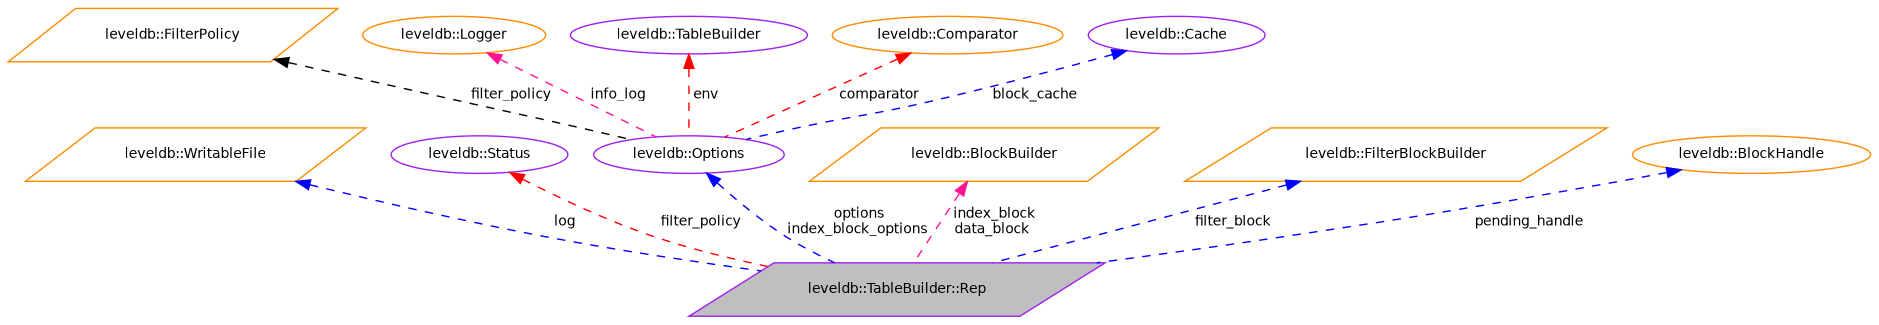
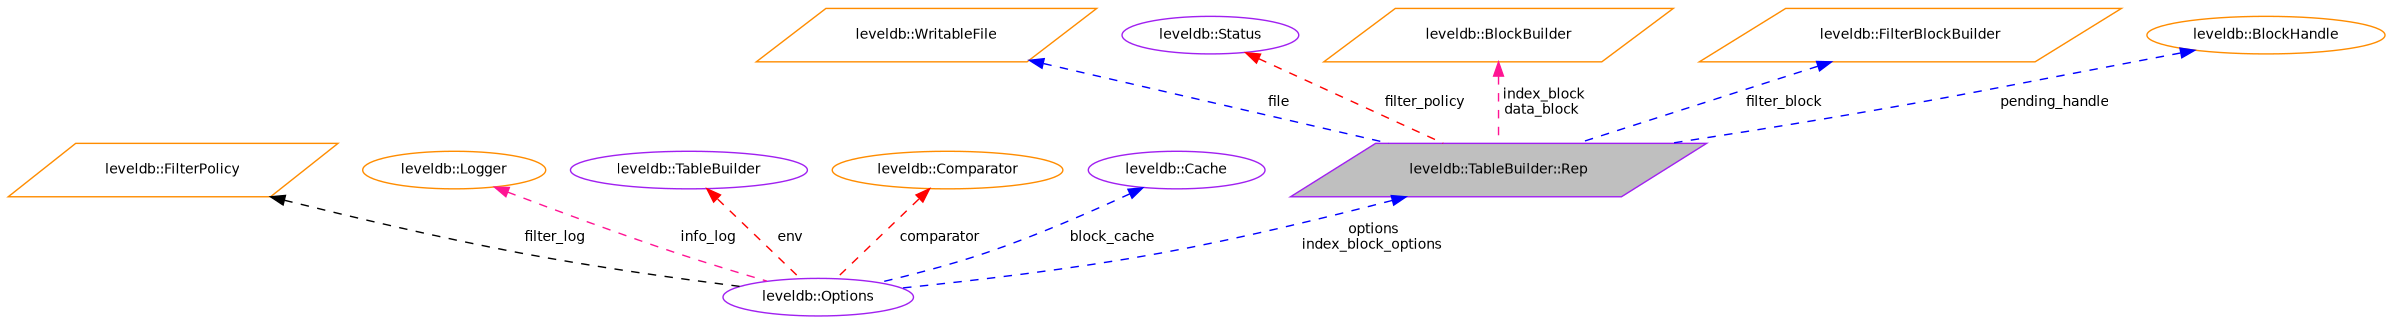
(510, 95) -> (553, 238)
(563, 222) -> (1277, 103)
(773, 228) -> (1149, 255)
